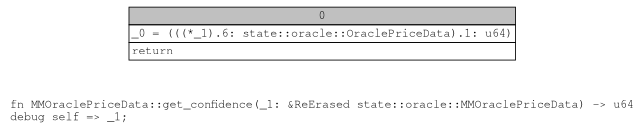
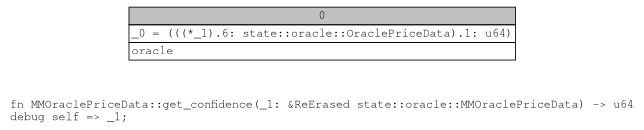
(153, 51) -> (153, 51)
